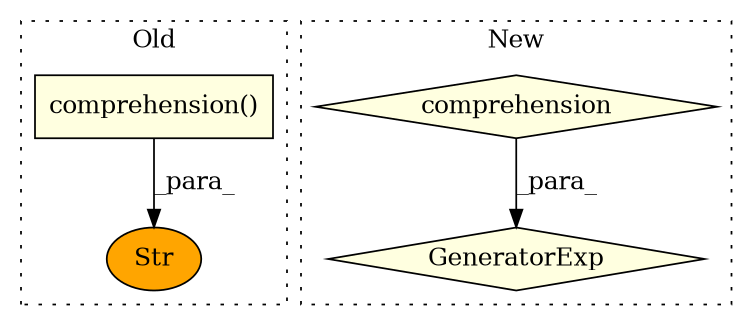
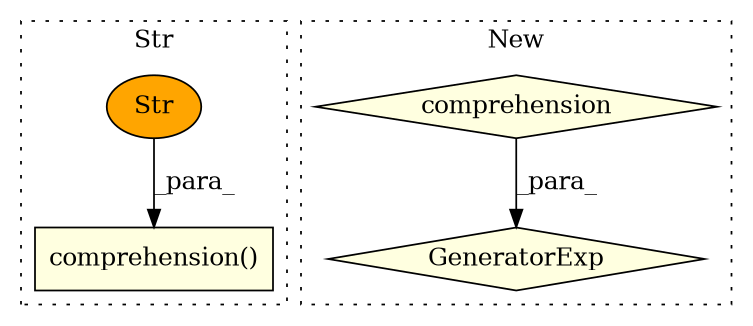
(154, 41) -> (154, 41)
(154, 174) -> (154, 174)
